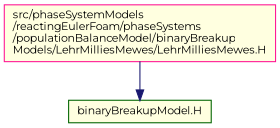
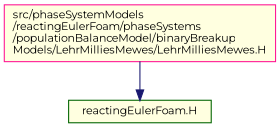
(140, 112) -> (140, 112)
